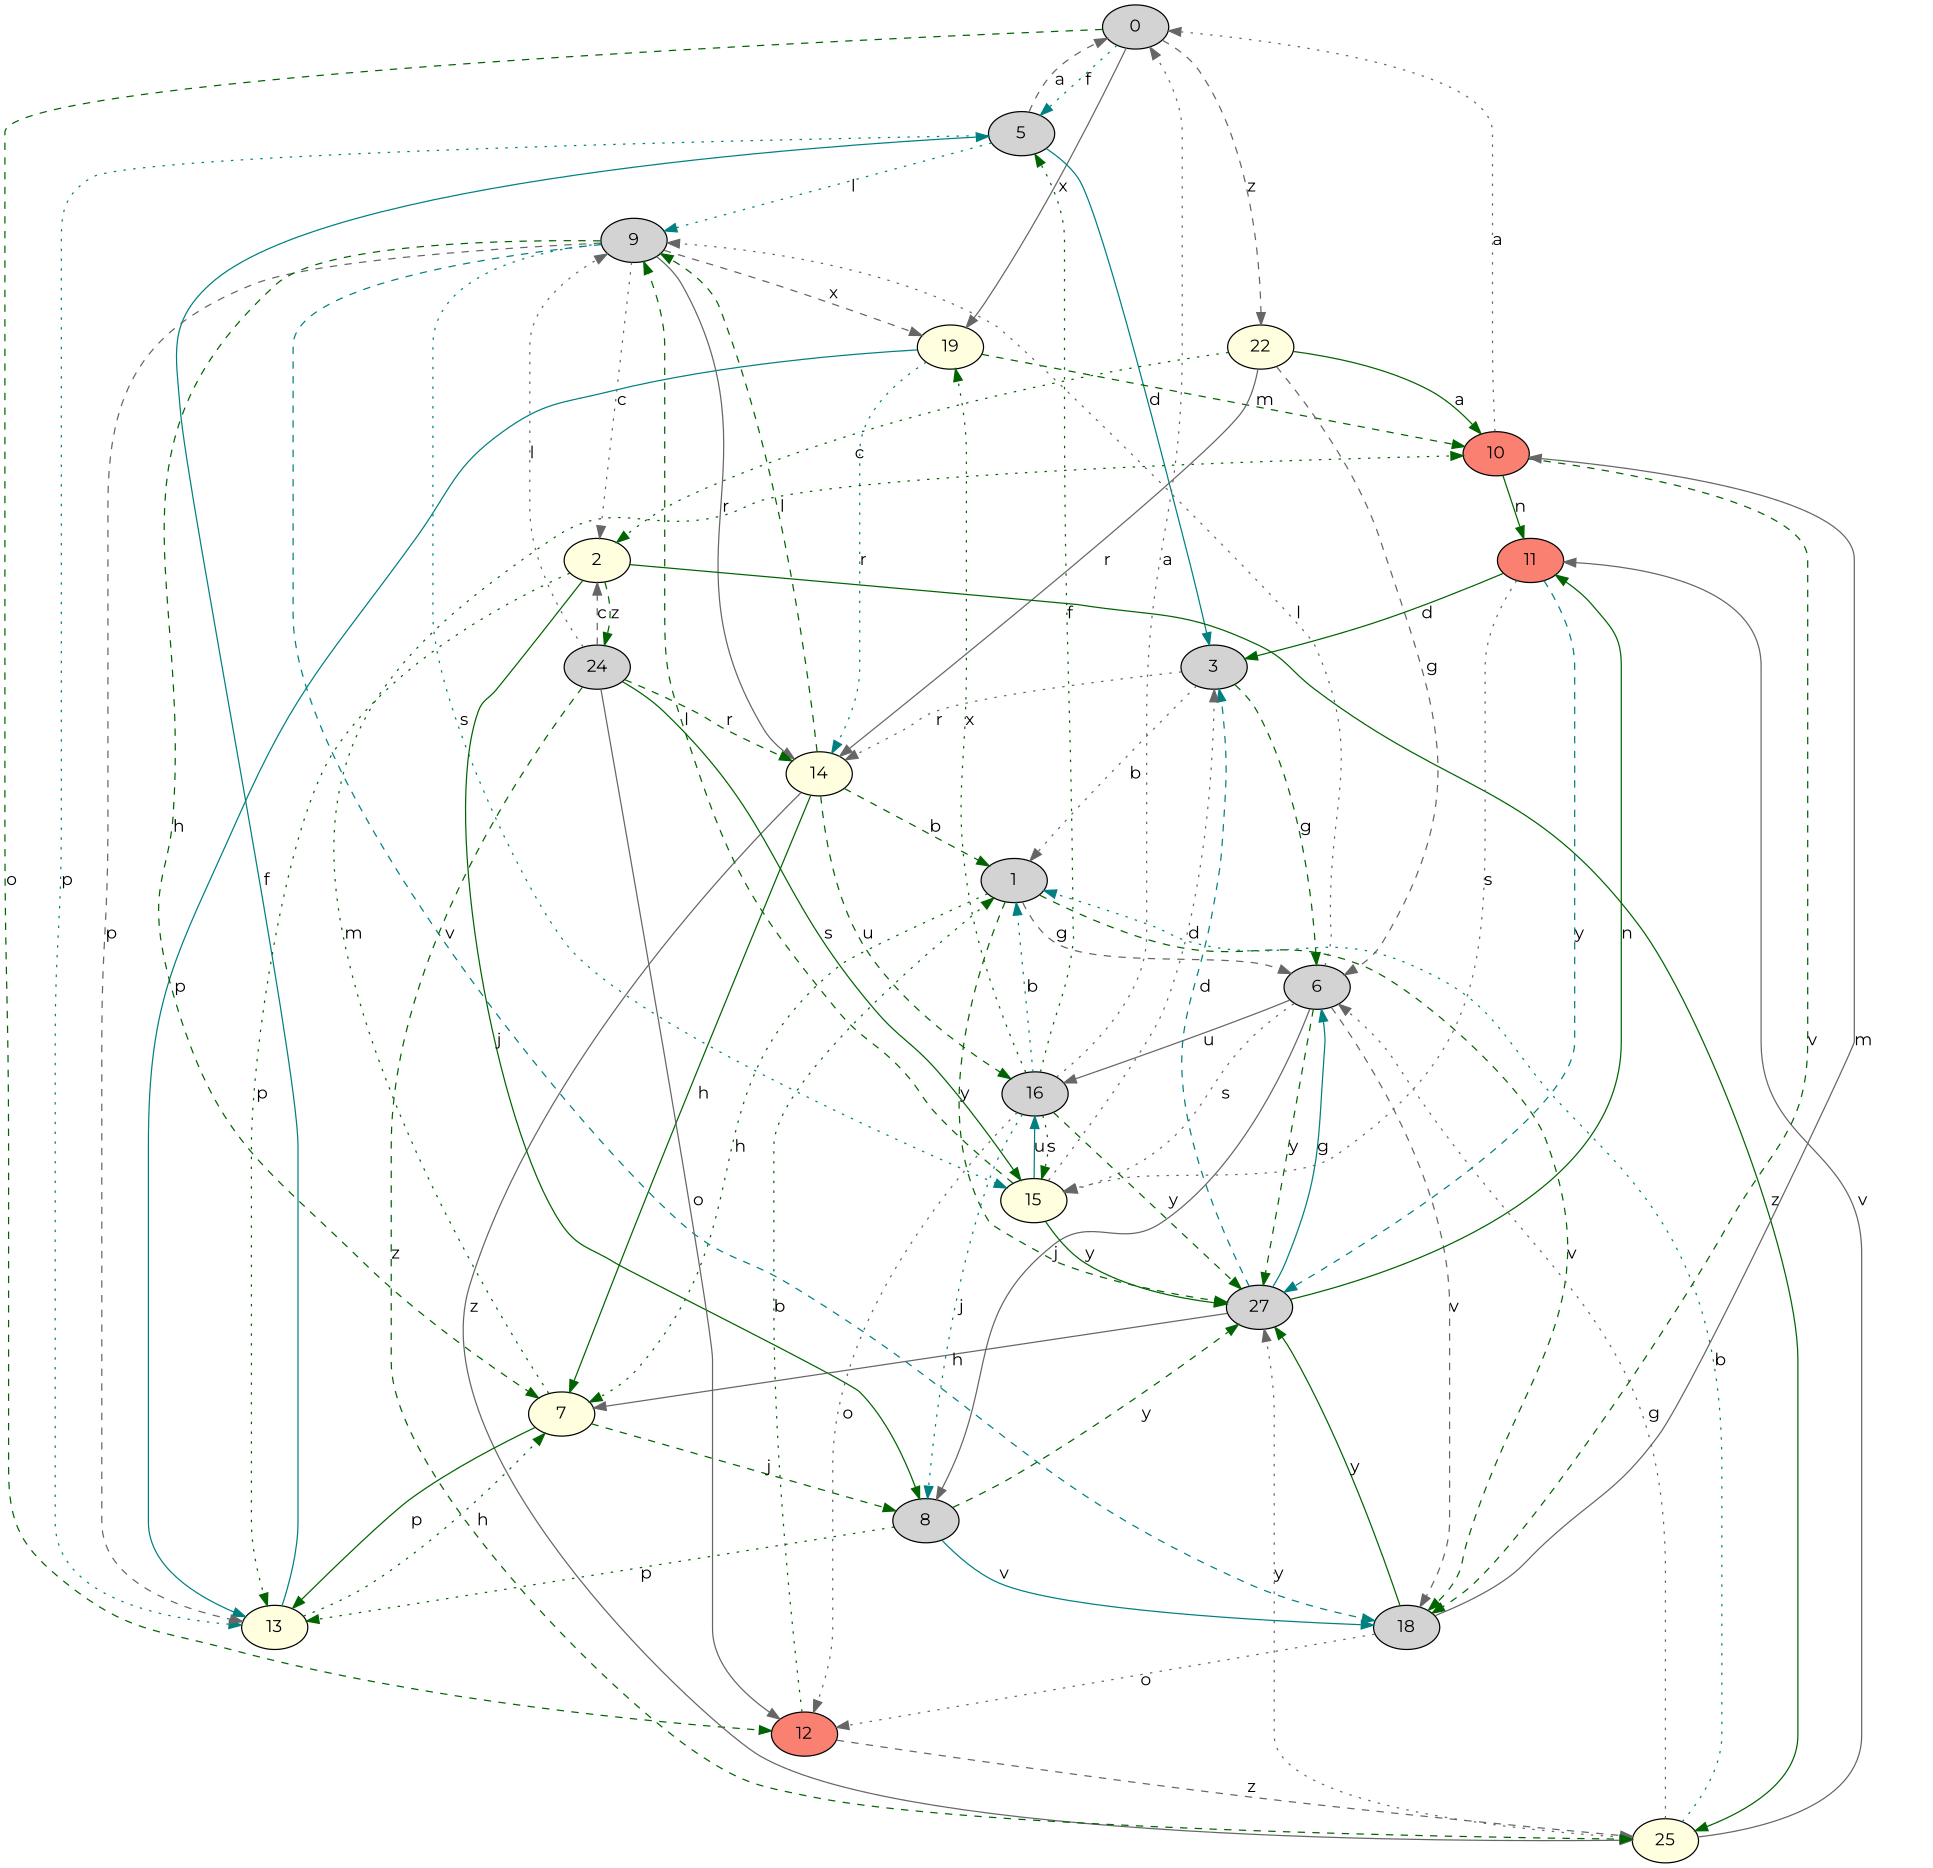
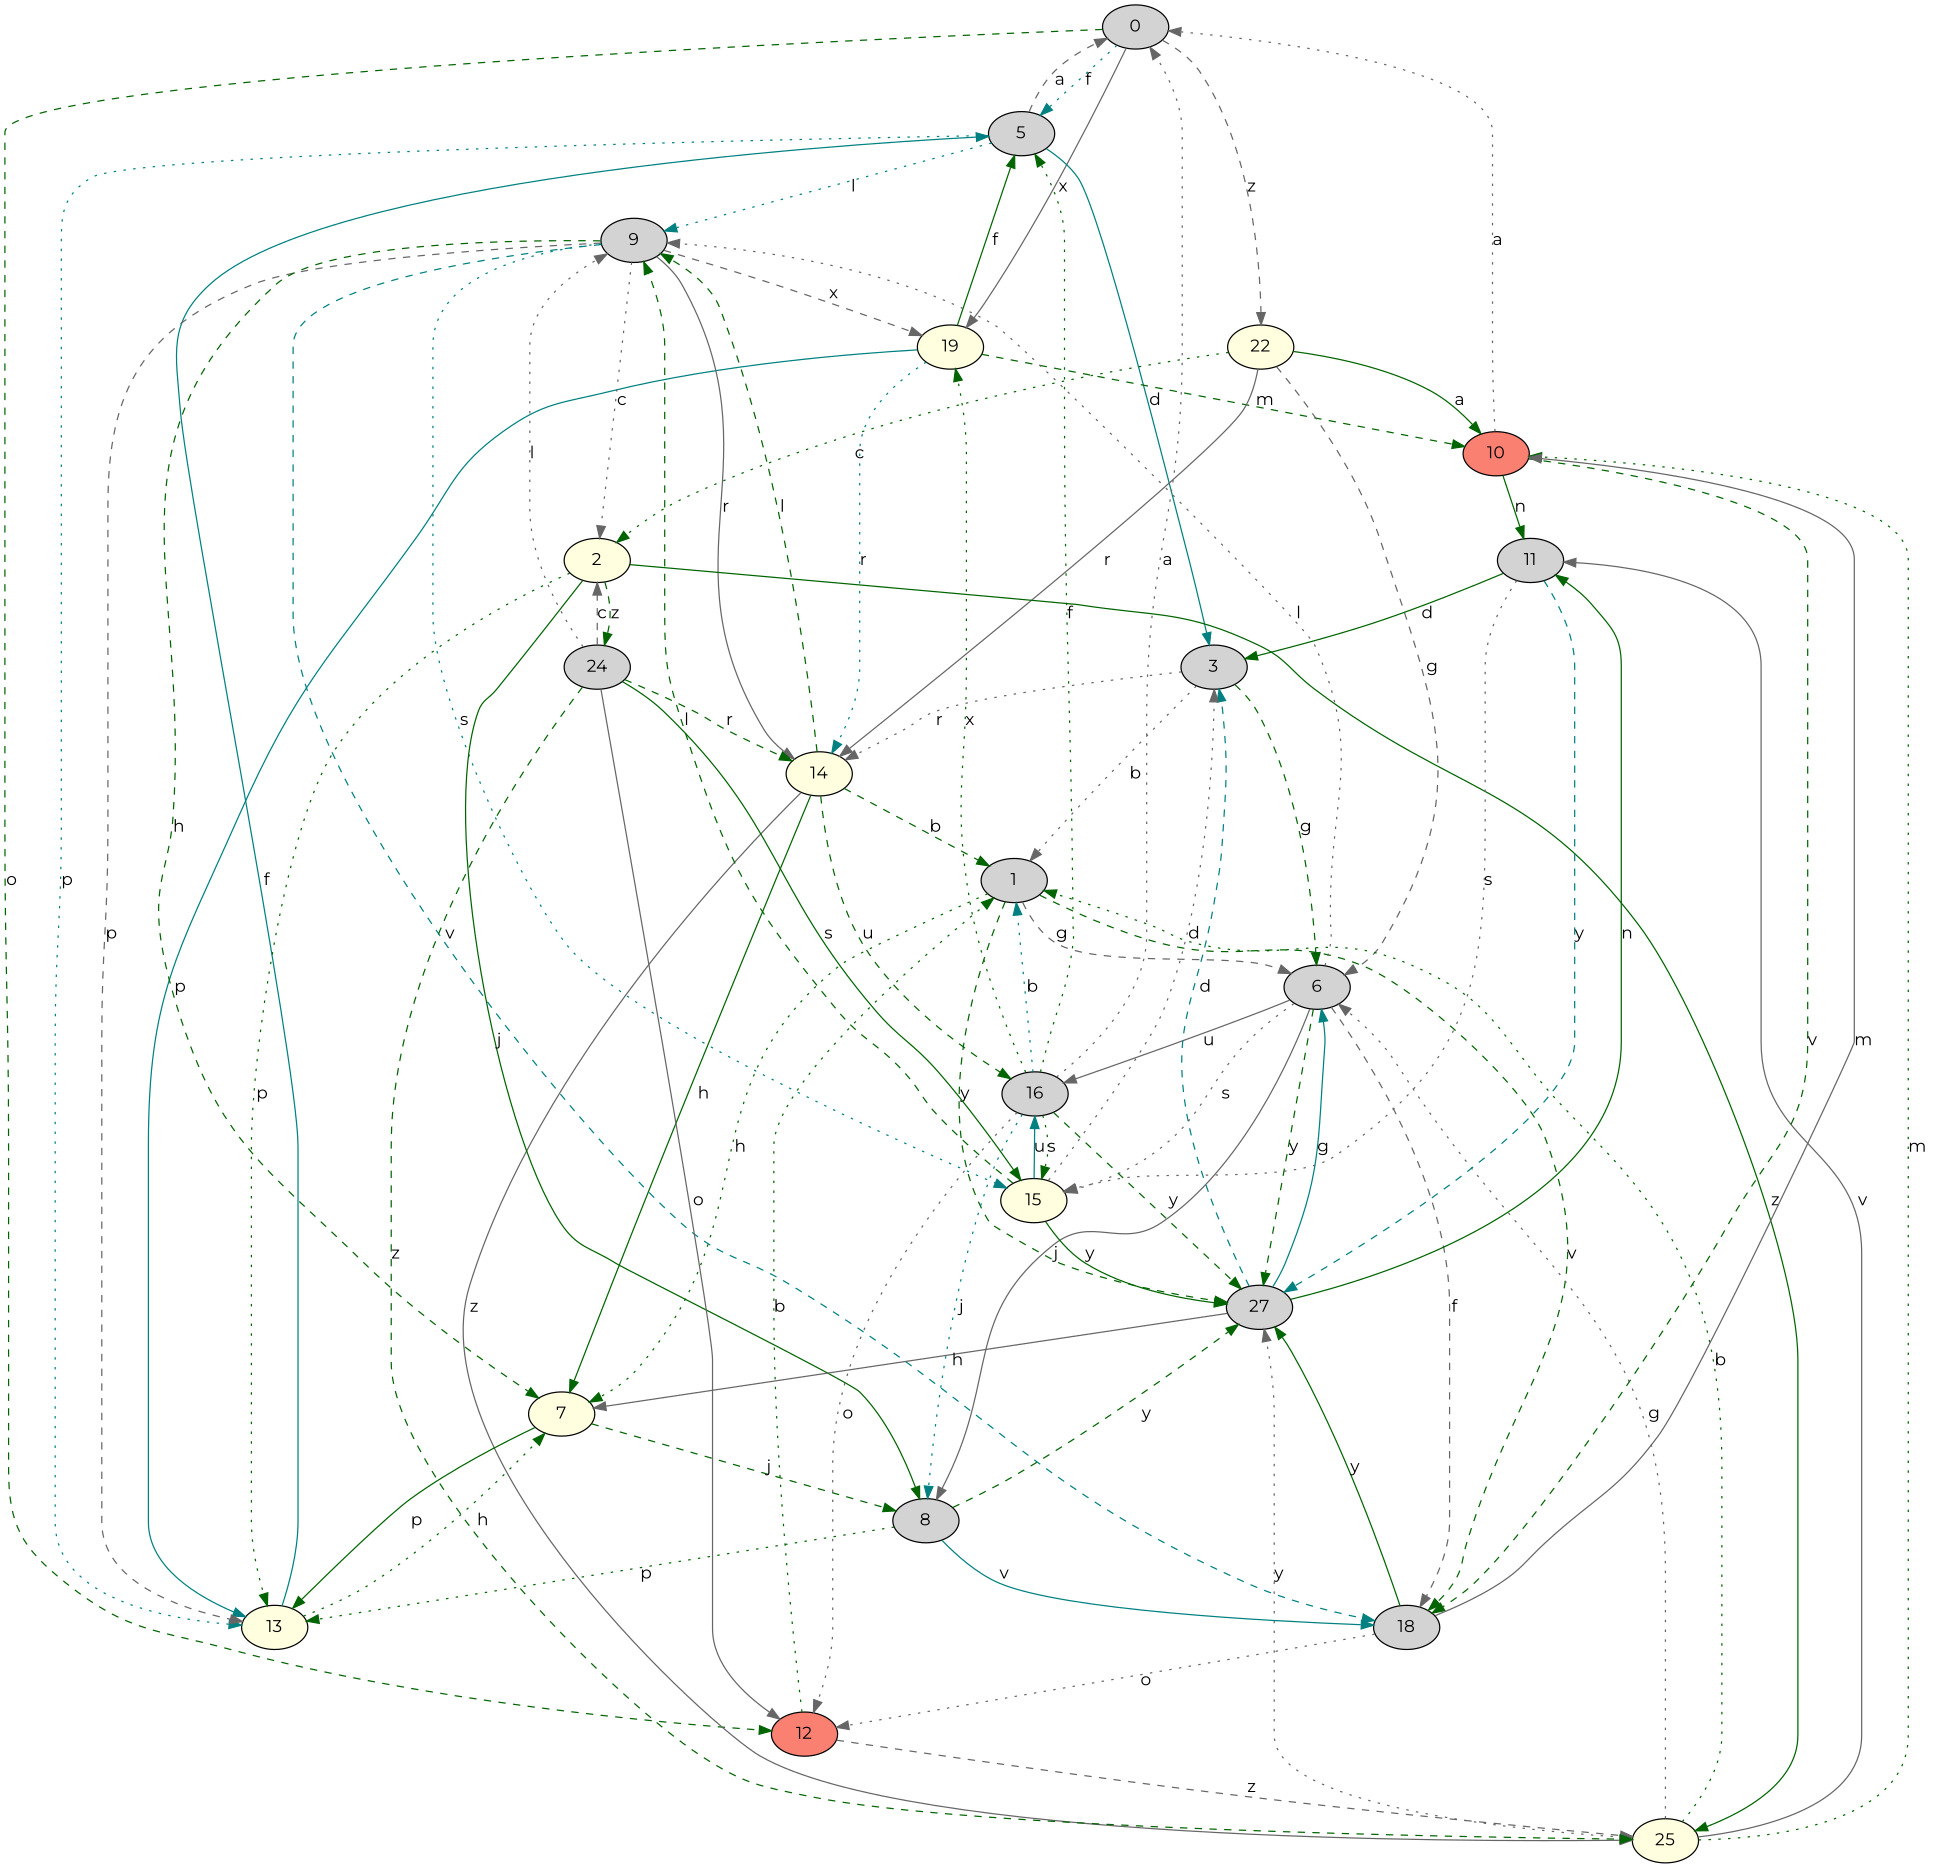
none -> (984, 247)
(1531, 560) -> (1531, 560)
(520, 562) -> (1908, 1078)
(1629, 1178) -> (1629, 1178)
(1454, 1307) -> (1454, 1307)
